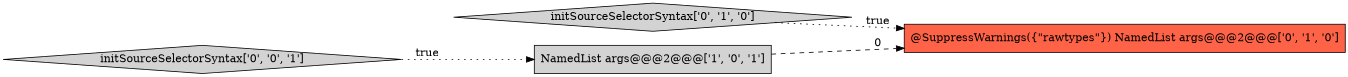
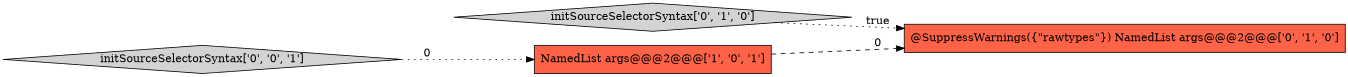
(427, 54) -> (427, 54)
(653, 59) -> (653, 59)
